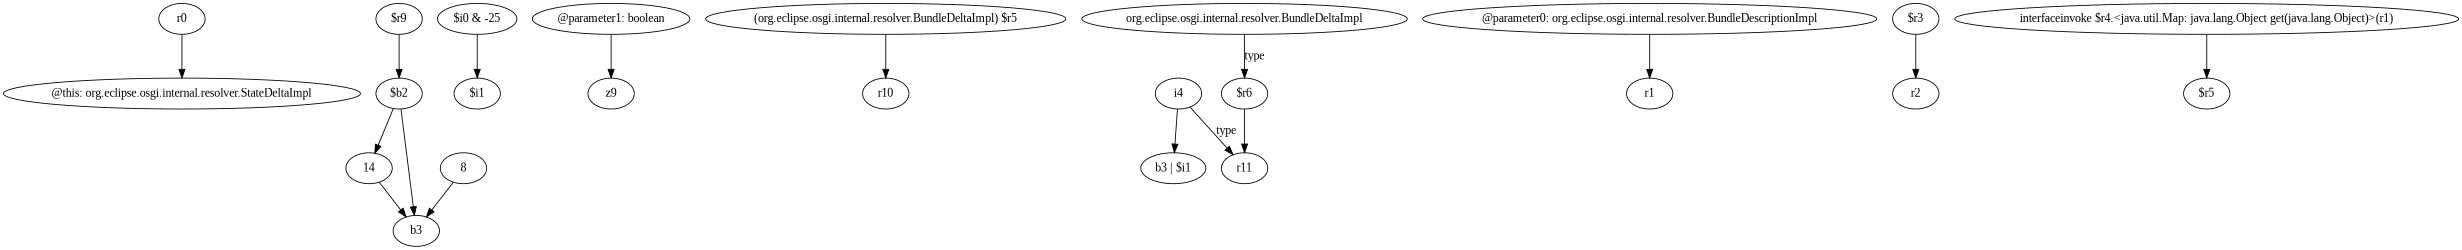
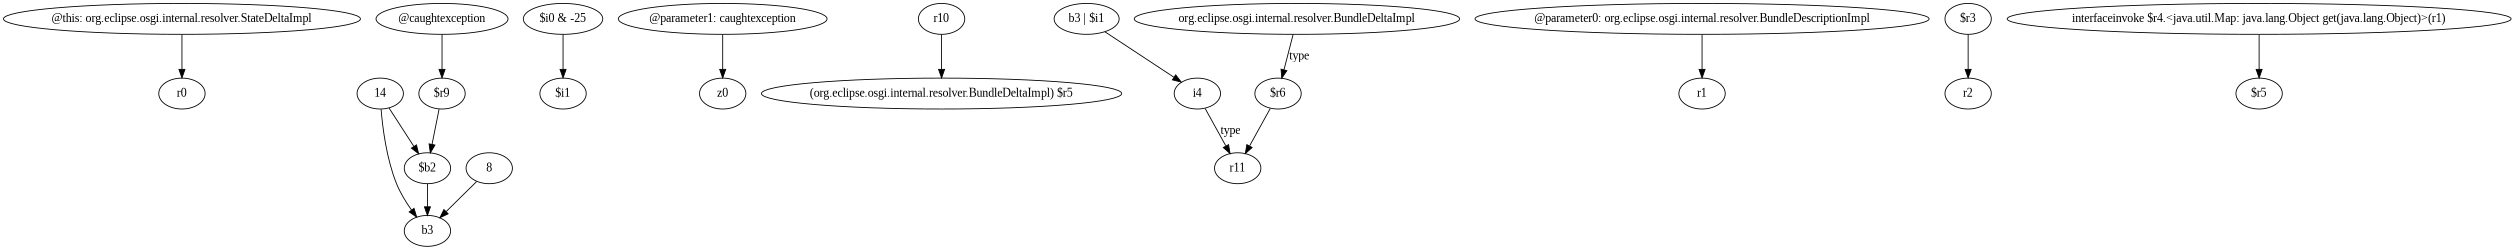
none -> (442, 19)
(611, 19) -> (723, 19)
(182, 52) -> (182, 52)
(886, 52) -> (942, 52)
(611, 94) -> (723, 94)
(386, 127) -> (402, 127)
(1176, 127) -> (1139, 54)
